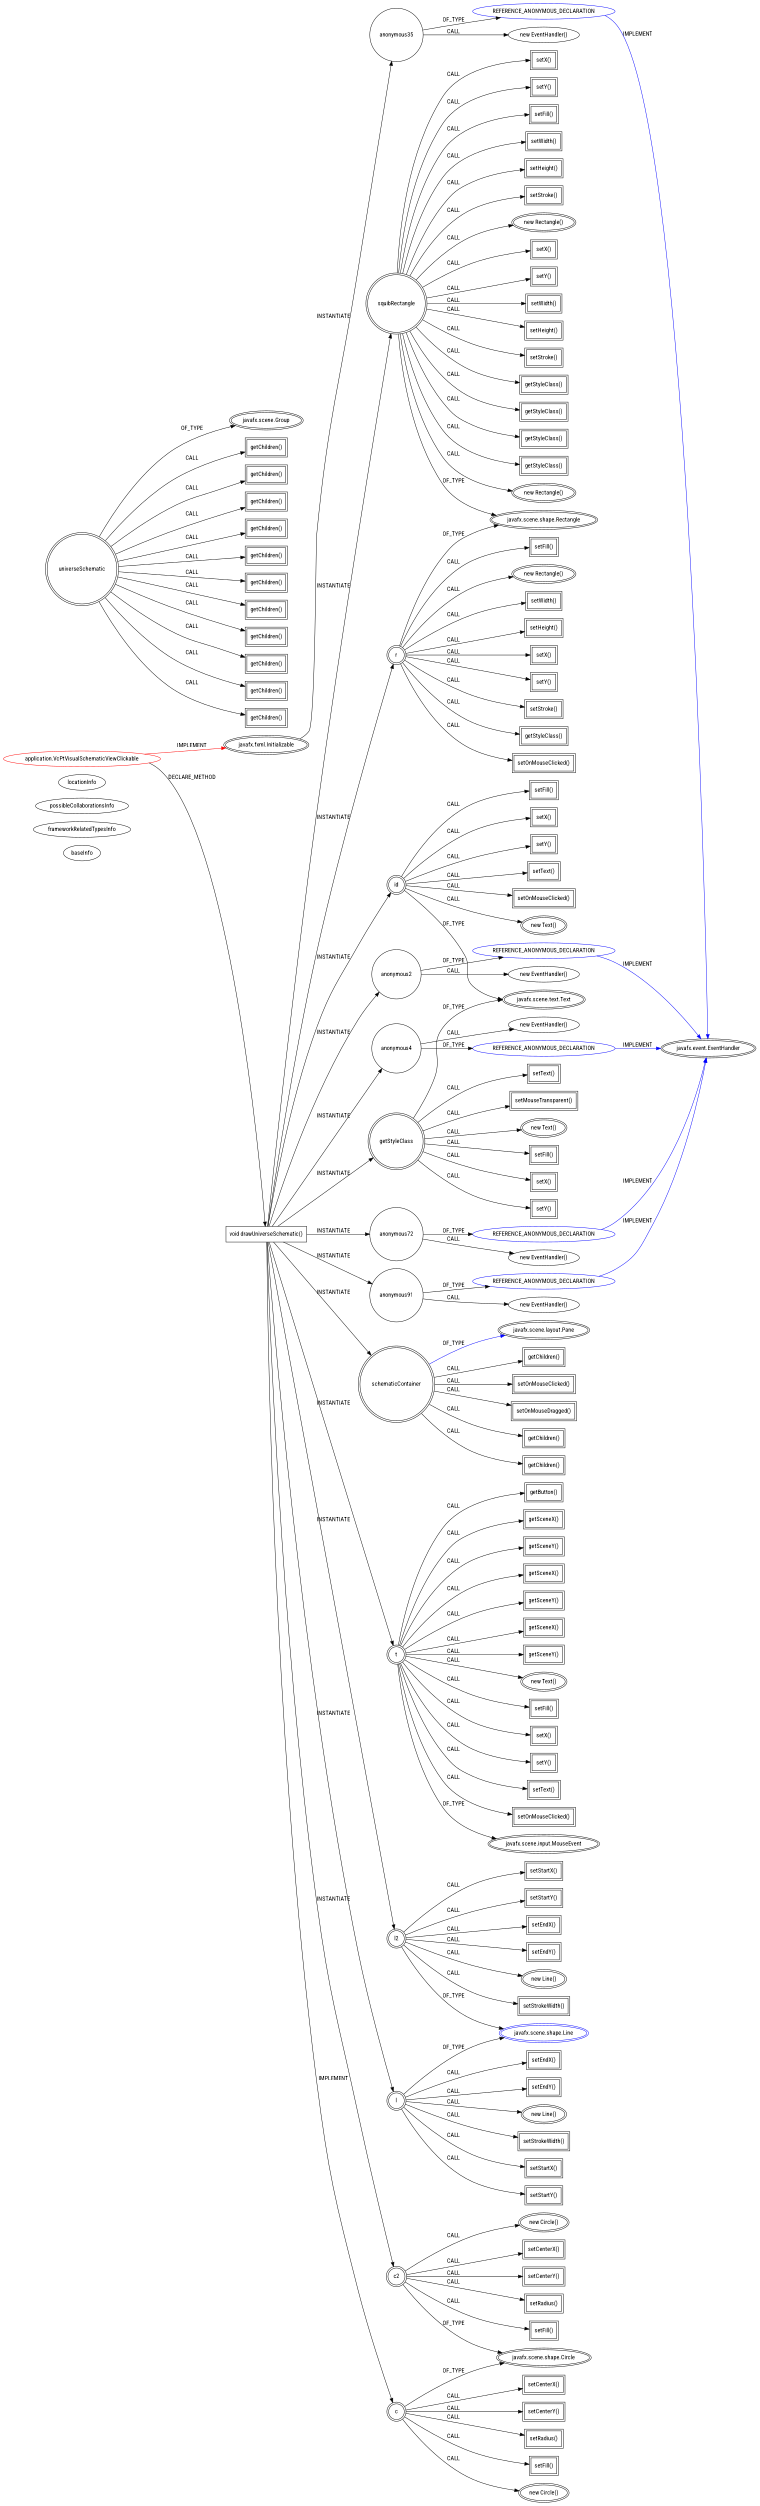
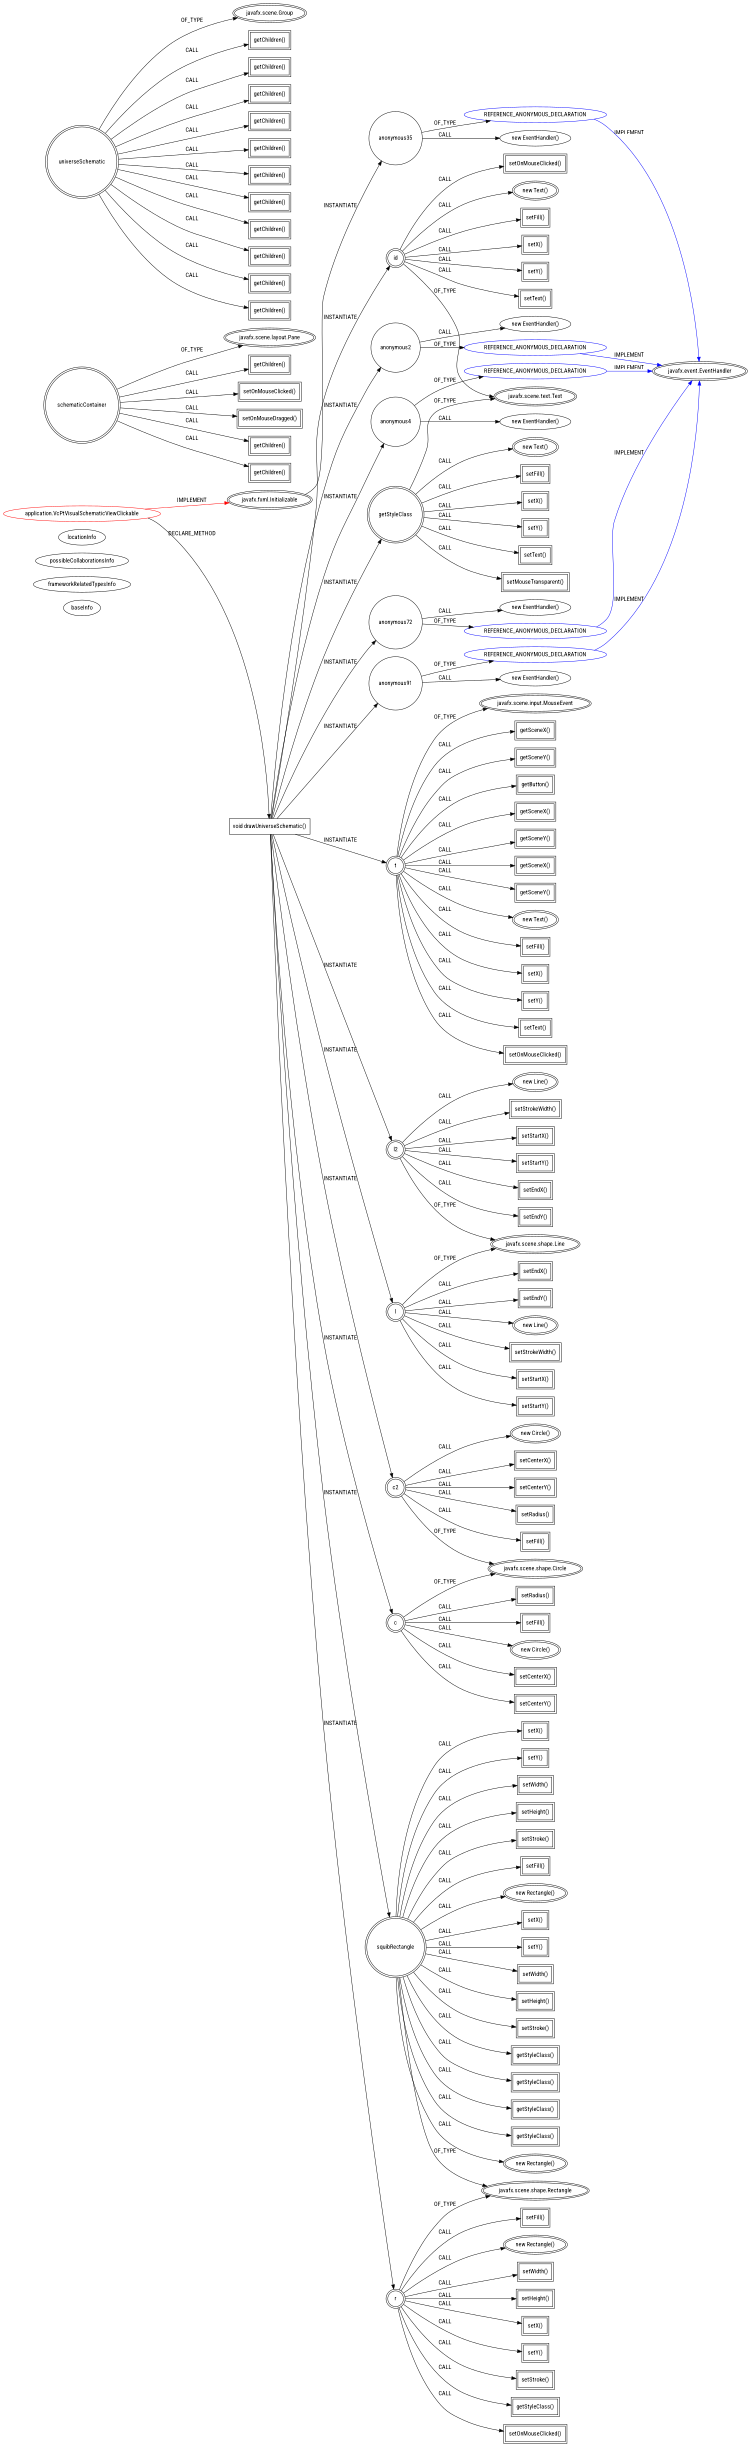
(321, 1297) -> none
(464, 1347) -> (177, 365)
(544, 2033) -> (535, 1244)
(334, 2079) -> (340, 1338)
